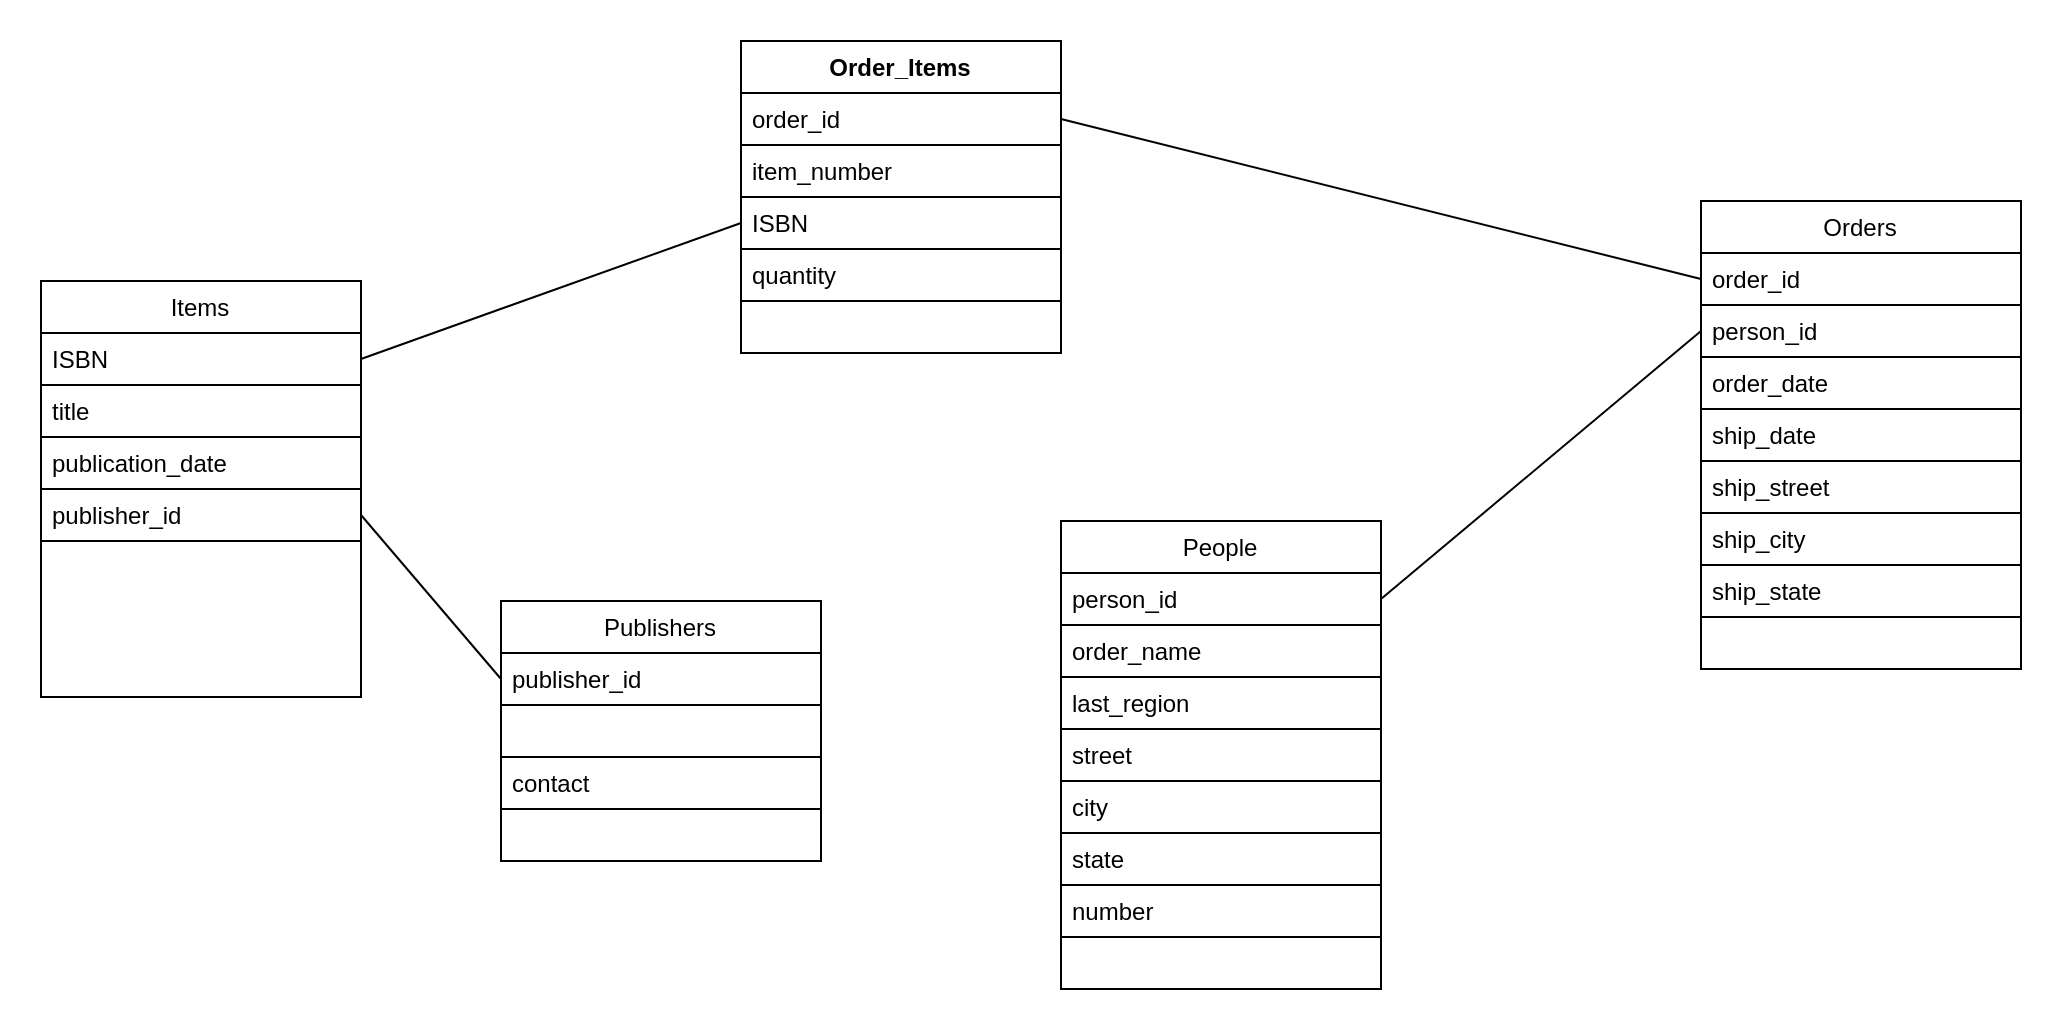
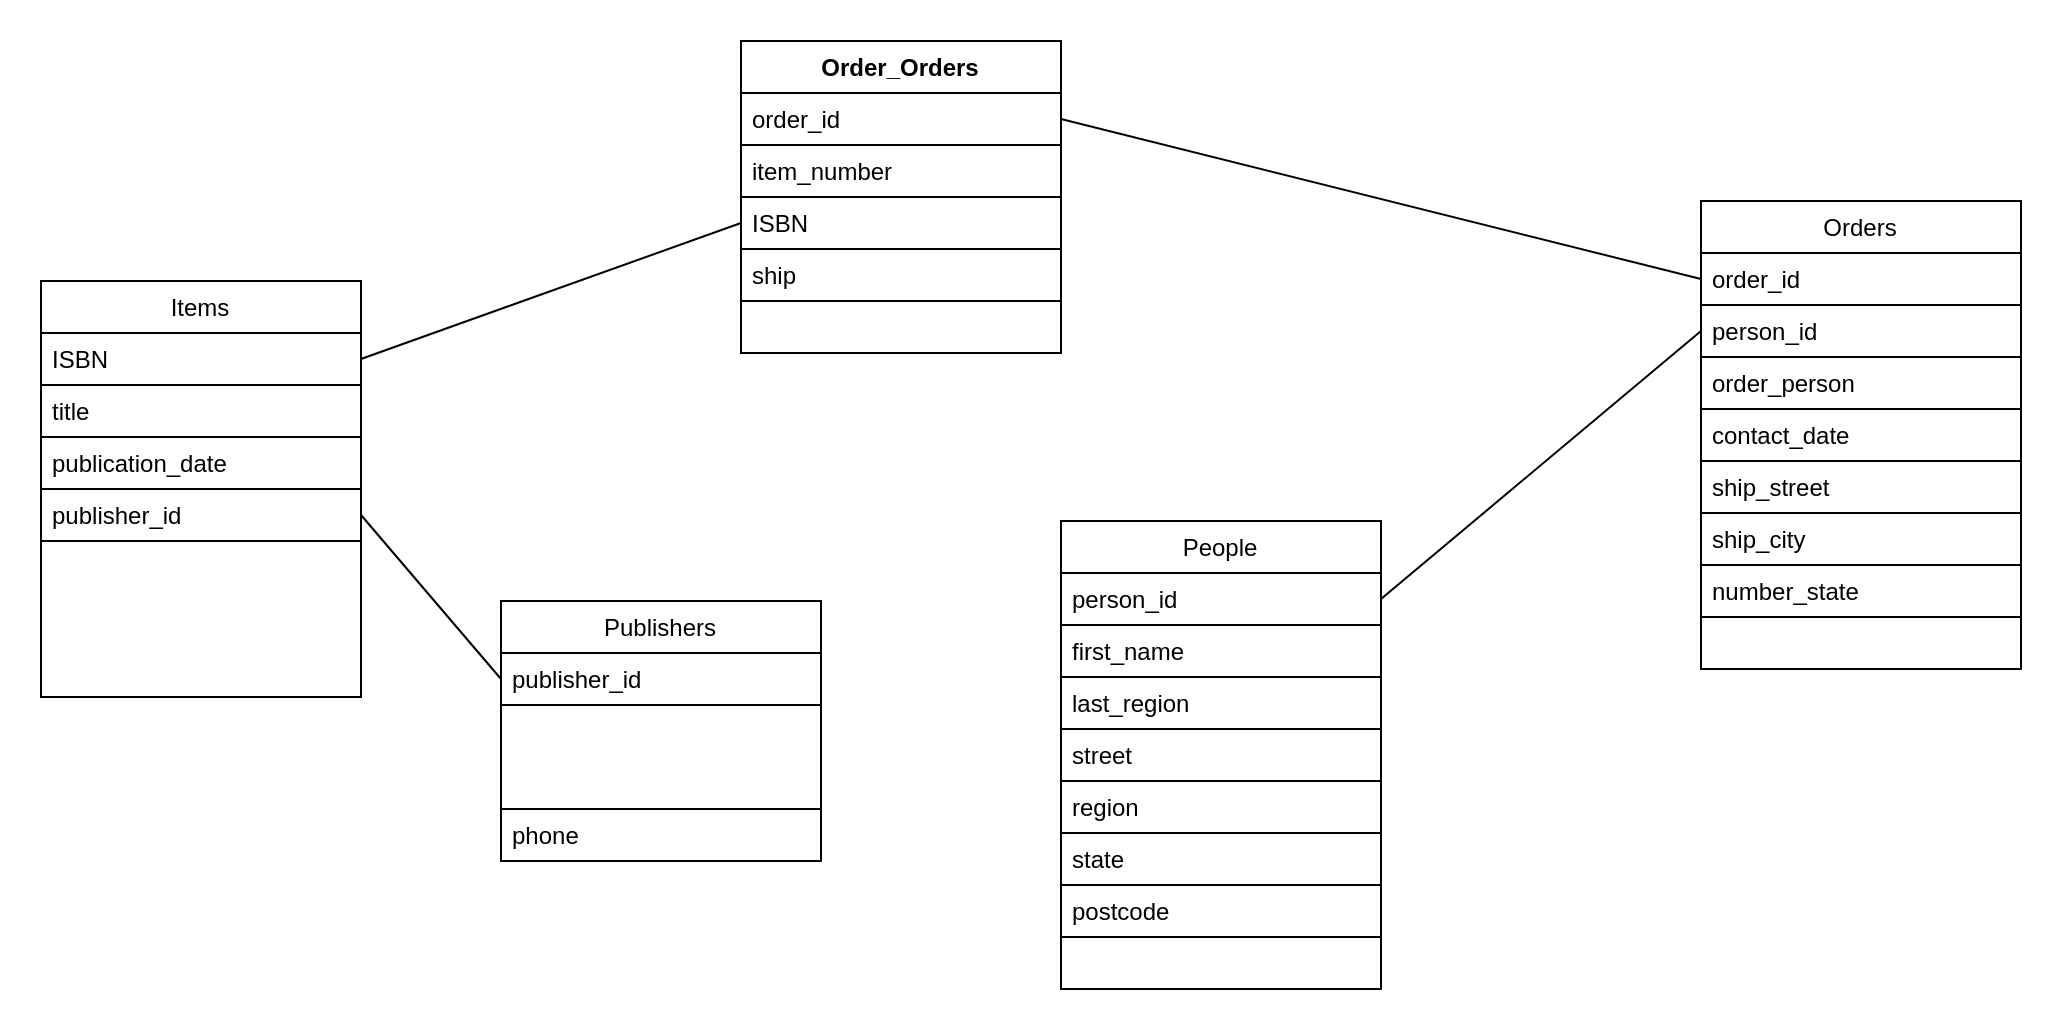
(900, 68) -> (900, 68)
(803, 276) -> (776, 276)
(1779, 384) -> (1793, 384)
(1769, 436) -> (1793, 436)
(1776, 592) -> (1793, 592)
(1139, 652) -> (1136, 652)
(661, 783) -> none
(1096, 808) -> (1109, 808)
none -> (661, 835)
(1112, 912) -> (1126, 912)
